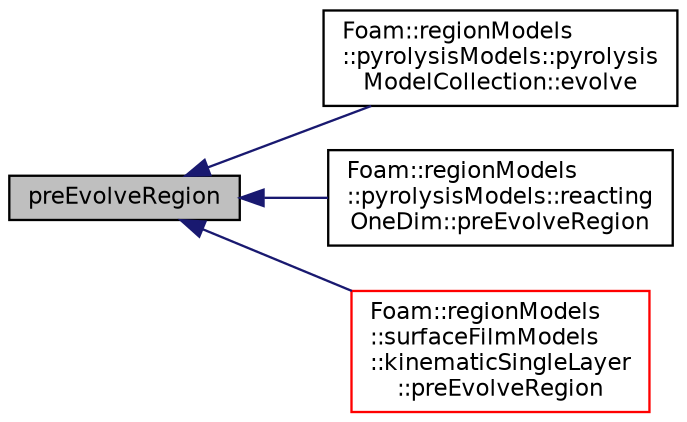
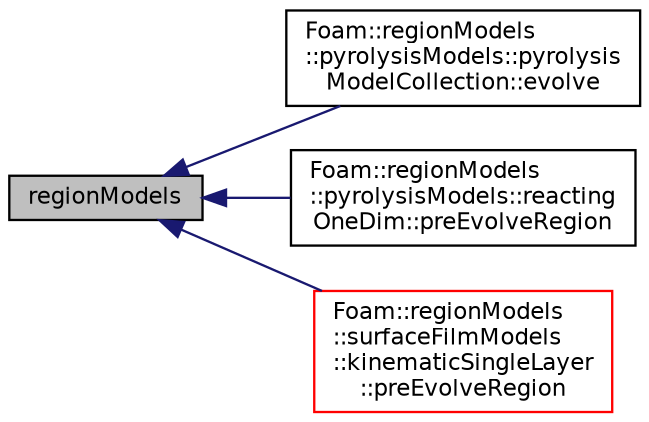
(125, 198) -> (106, 198)
